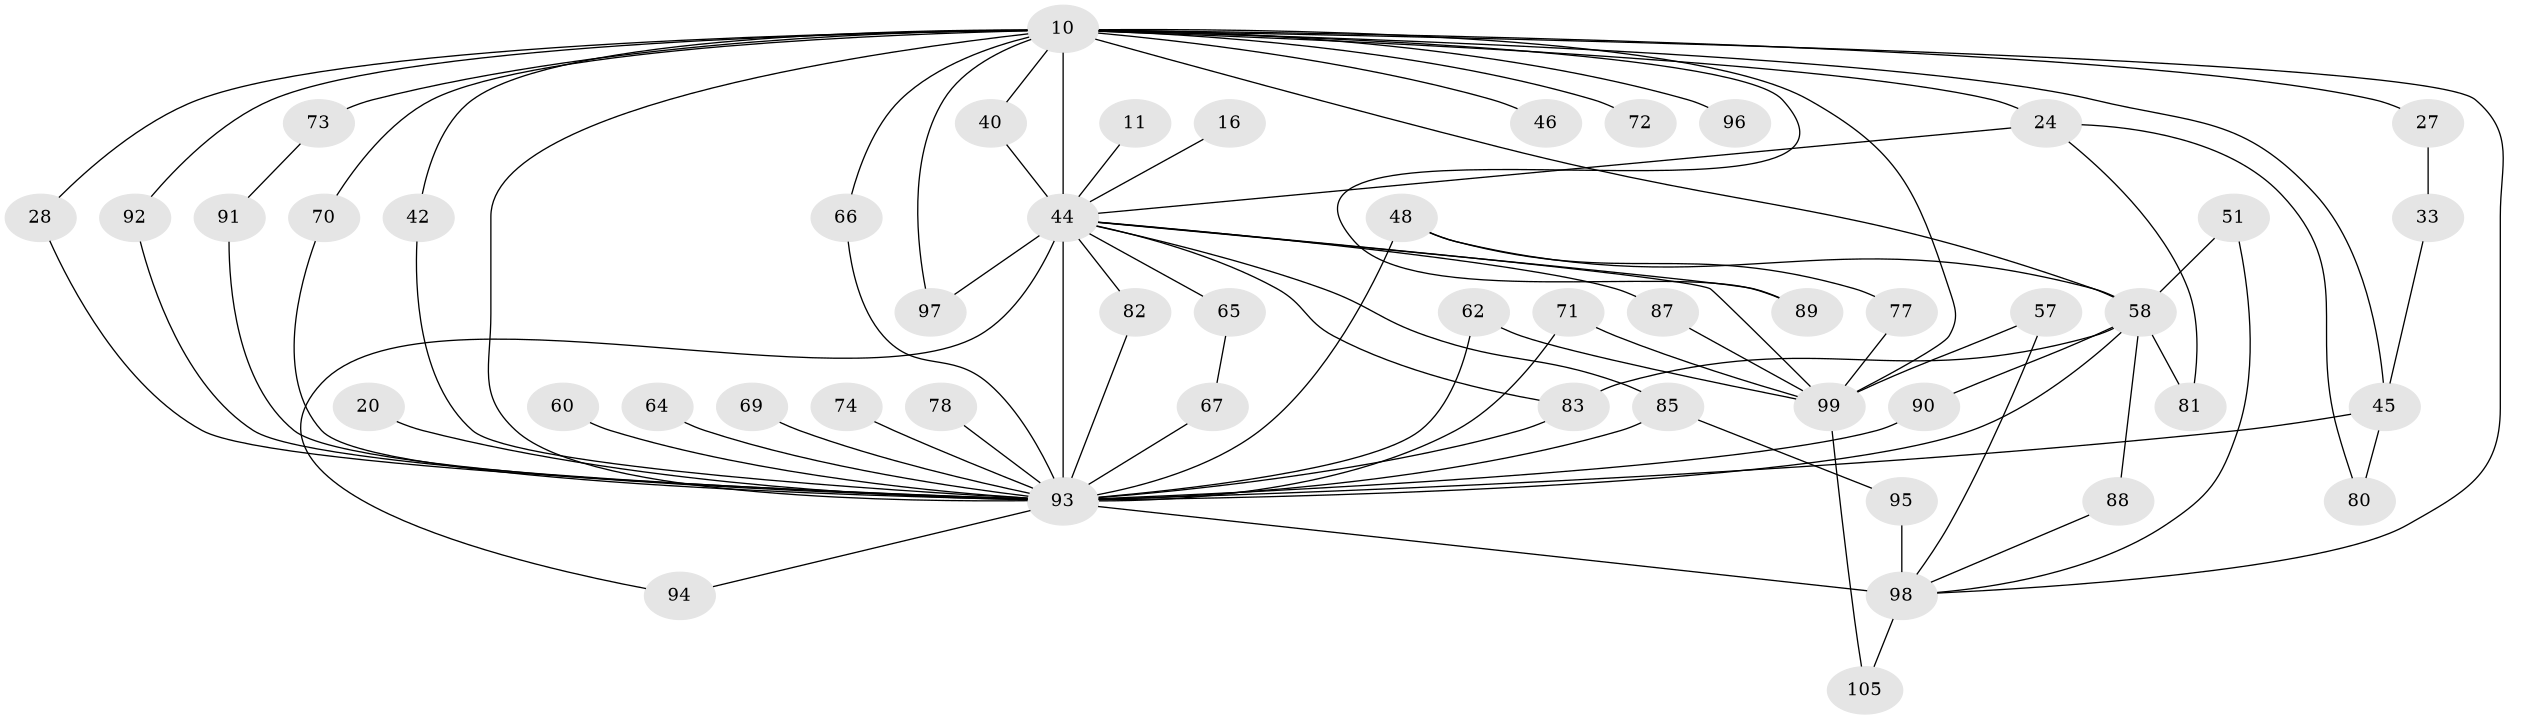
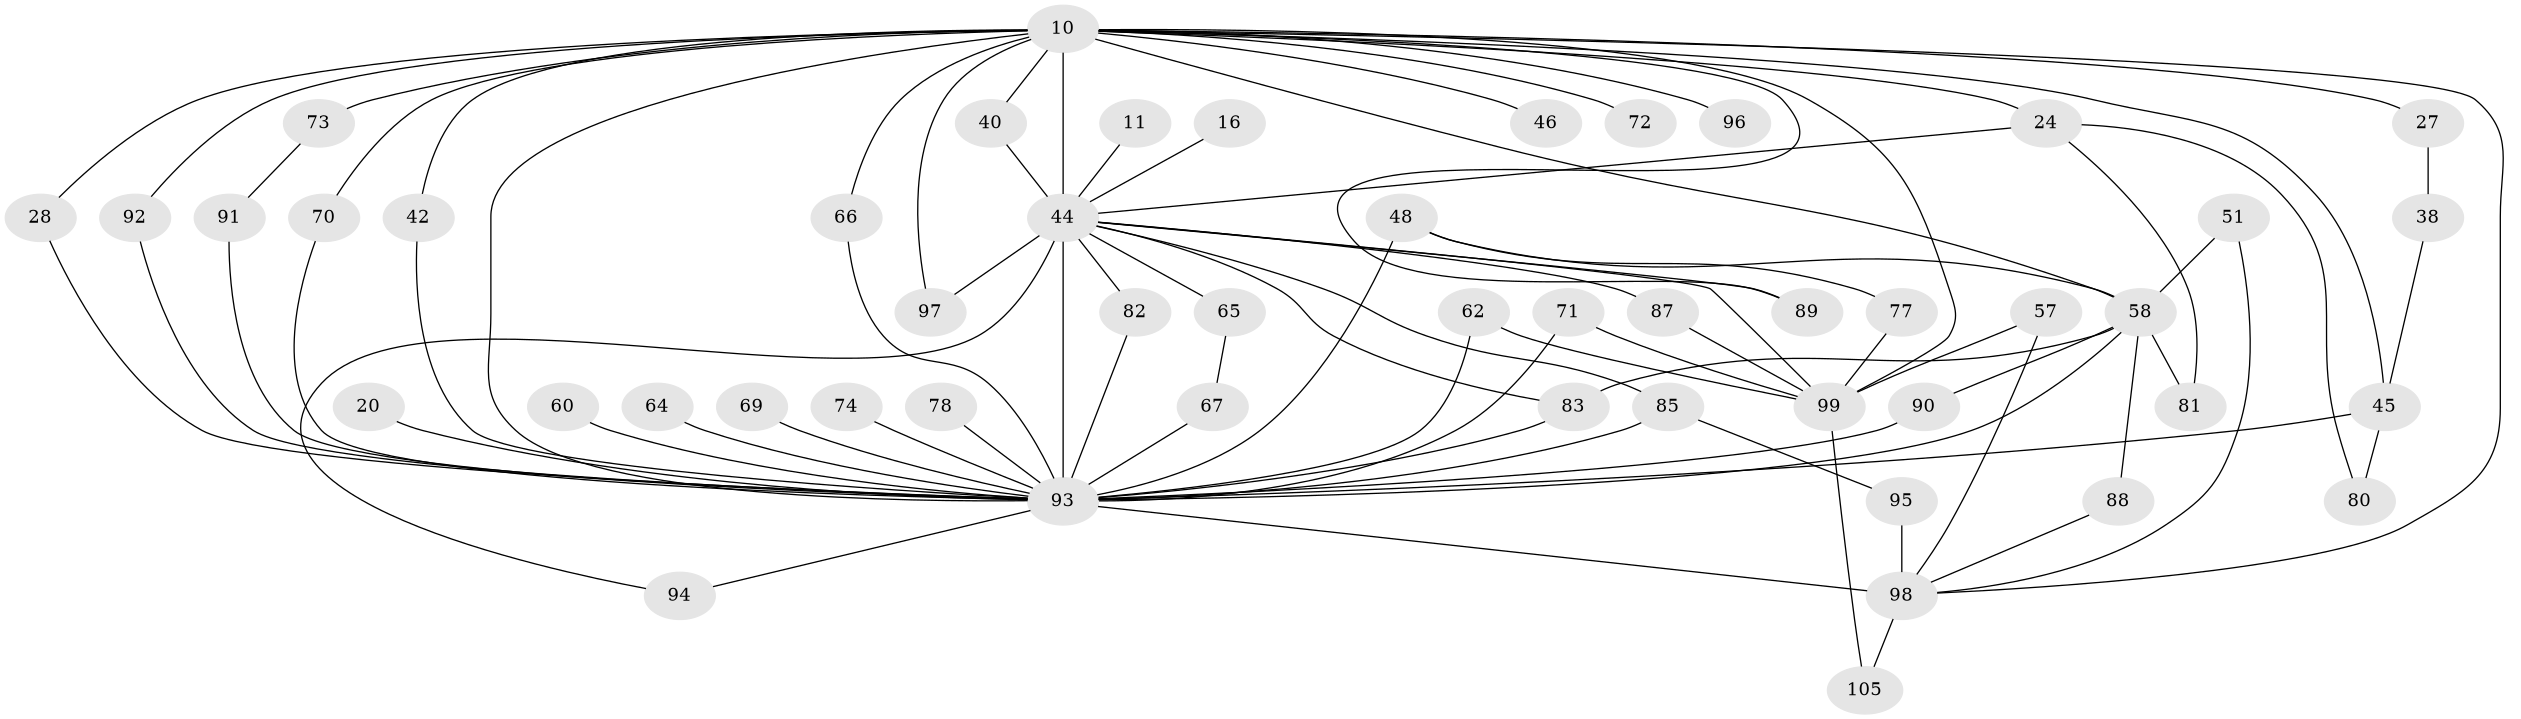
(2428, 218) -> (2428, 218)
